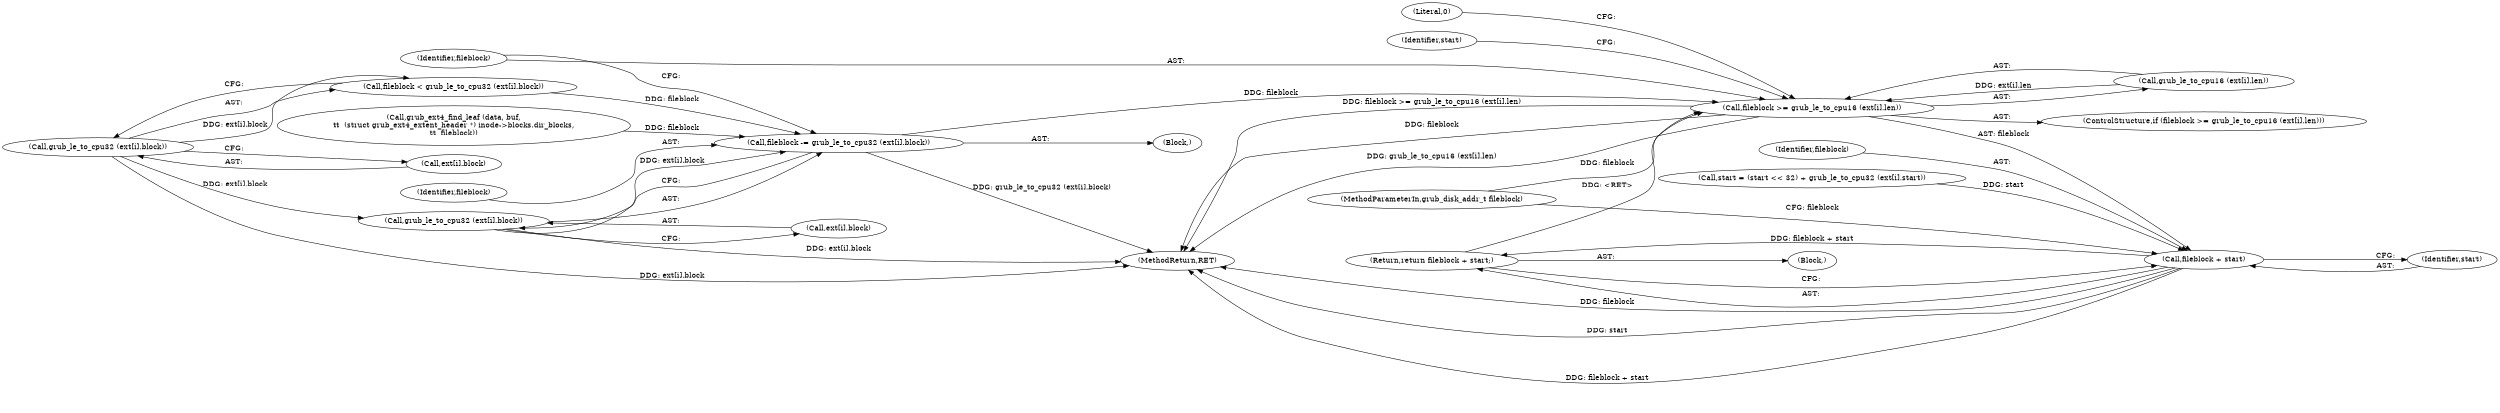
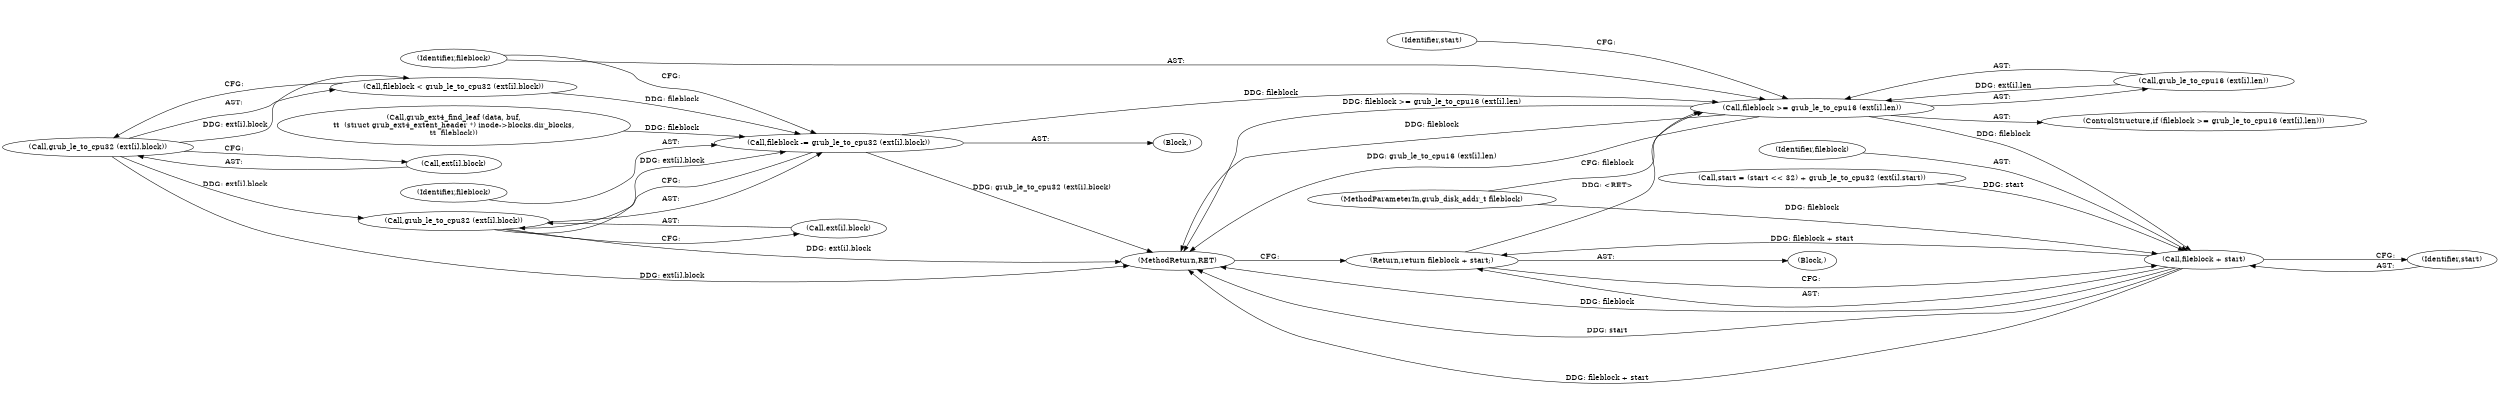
(1432, 12) -> none
(2004, 134) -> (2004, 134)
(1607, 163) -> (1607, 163)
(1812, 208) -> (1812, 208)
none -> (1287, 261)
